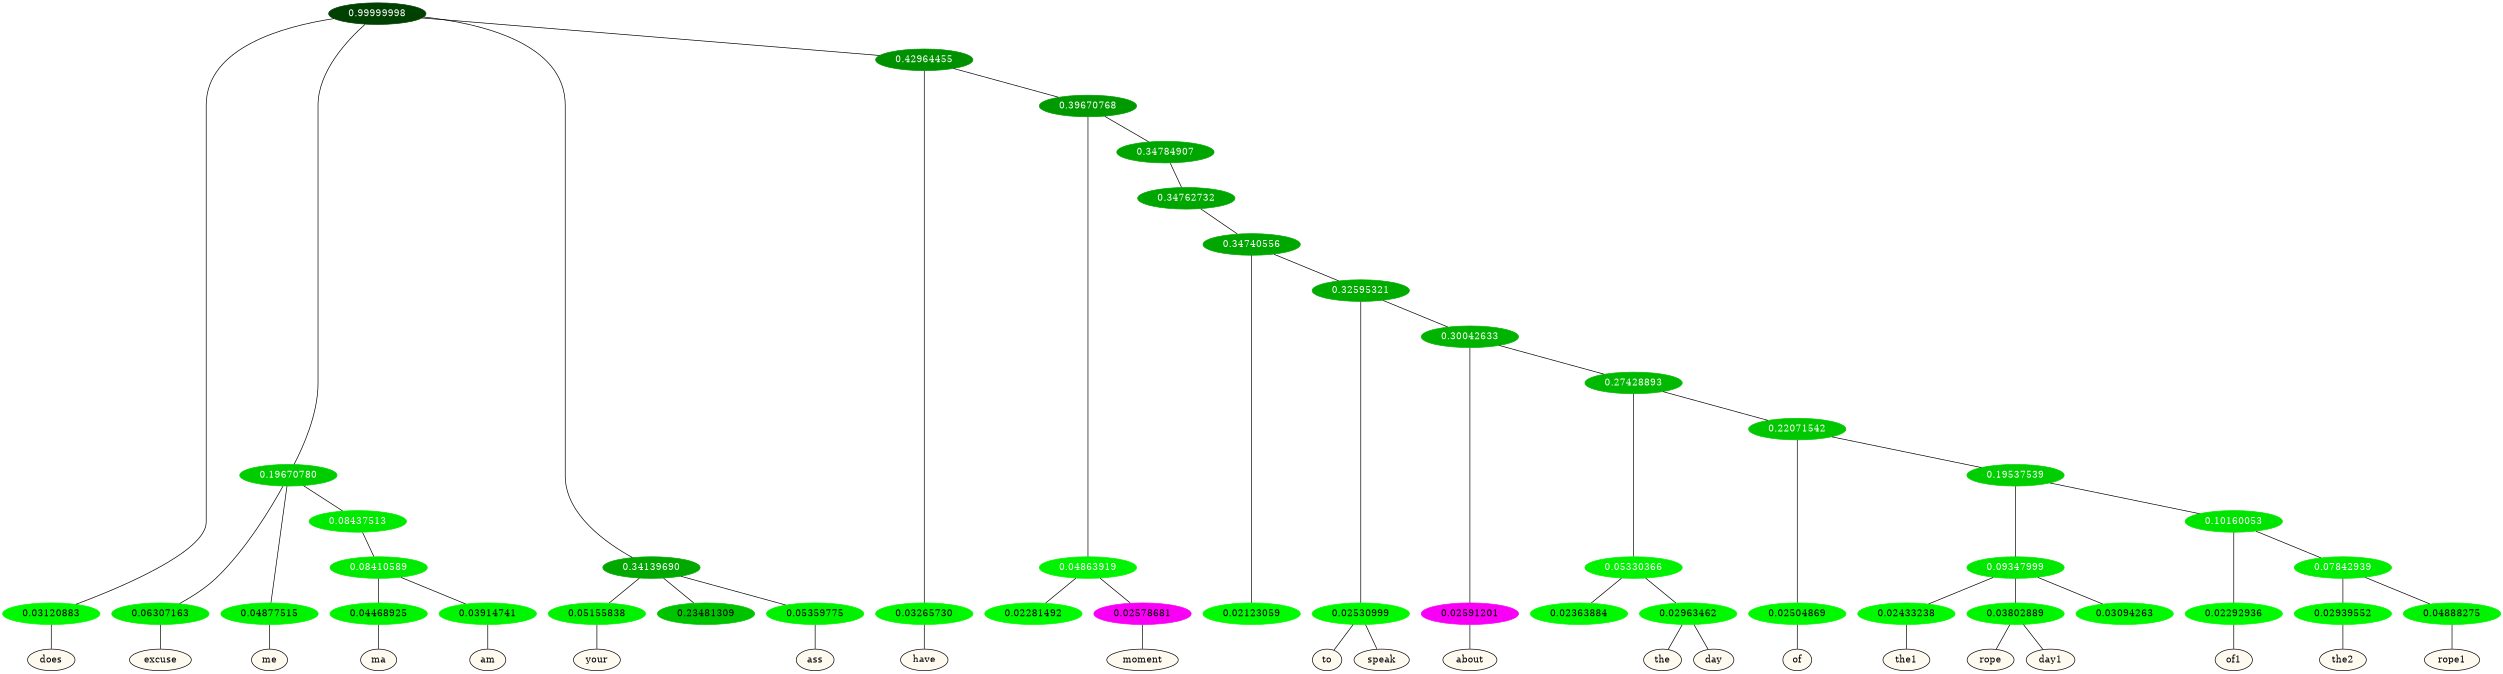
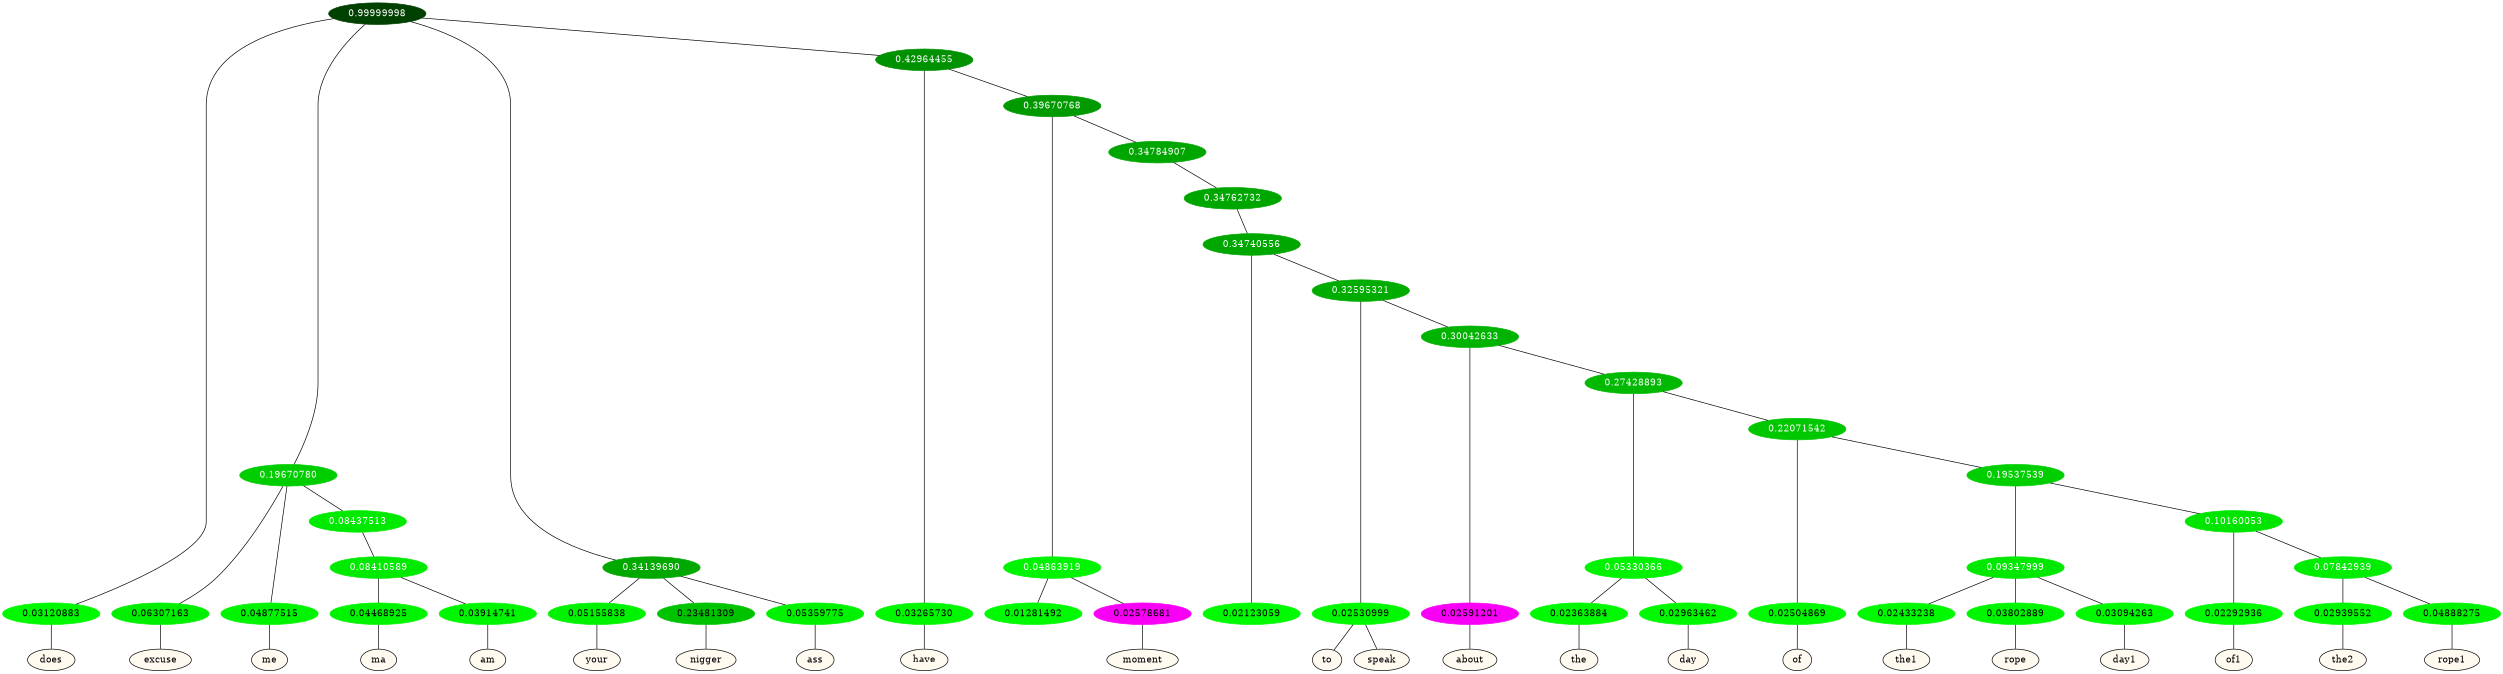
(1033, 614) -> (1033, 614)
(1675, 637) -> (1579, 637)
(2033, 637) -> (2125, 637)
none -> (706, 660)
